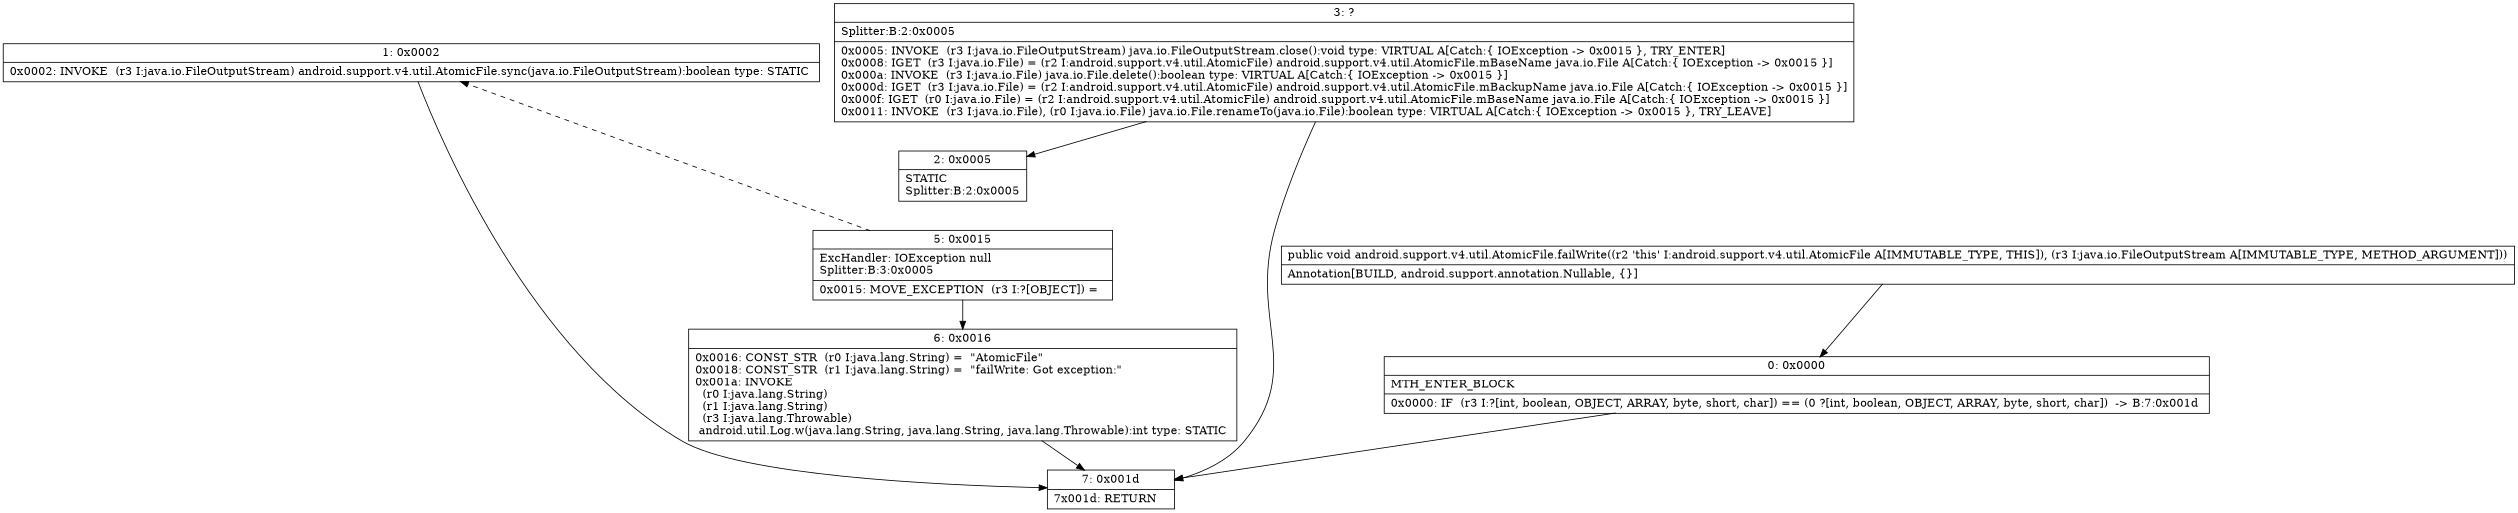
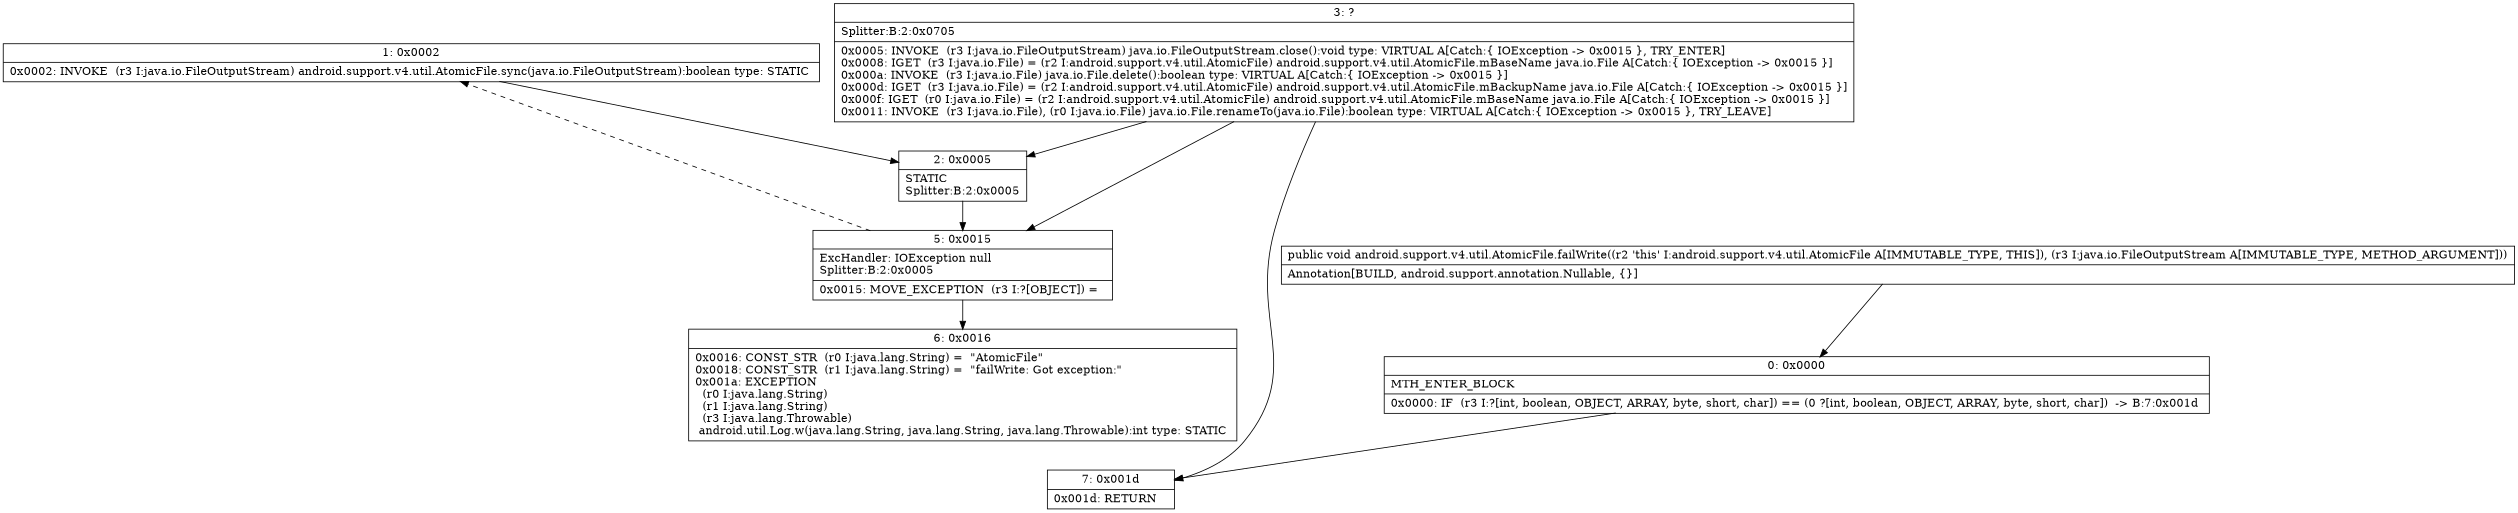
(898, 32) -> (898, 32)
none -> (1134, 174)
none -> (963, 212)
(877, 270) -> (877, 270)
(748, 382) -> (760, 382)
(645, 414) -> (695, 121)
(1060, 453) -> none
(1111, 499) -> (1111, 499)
